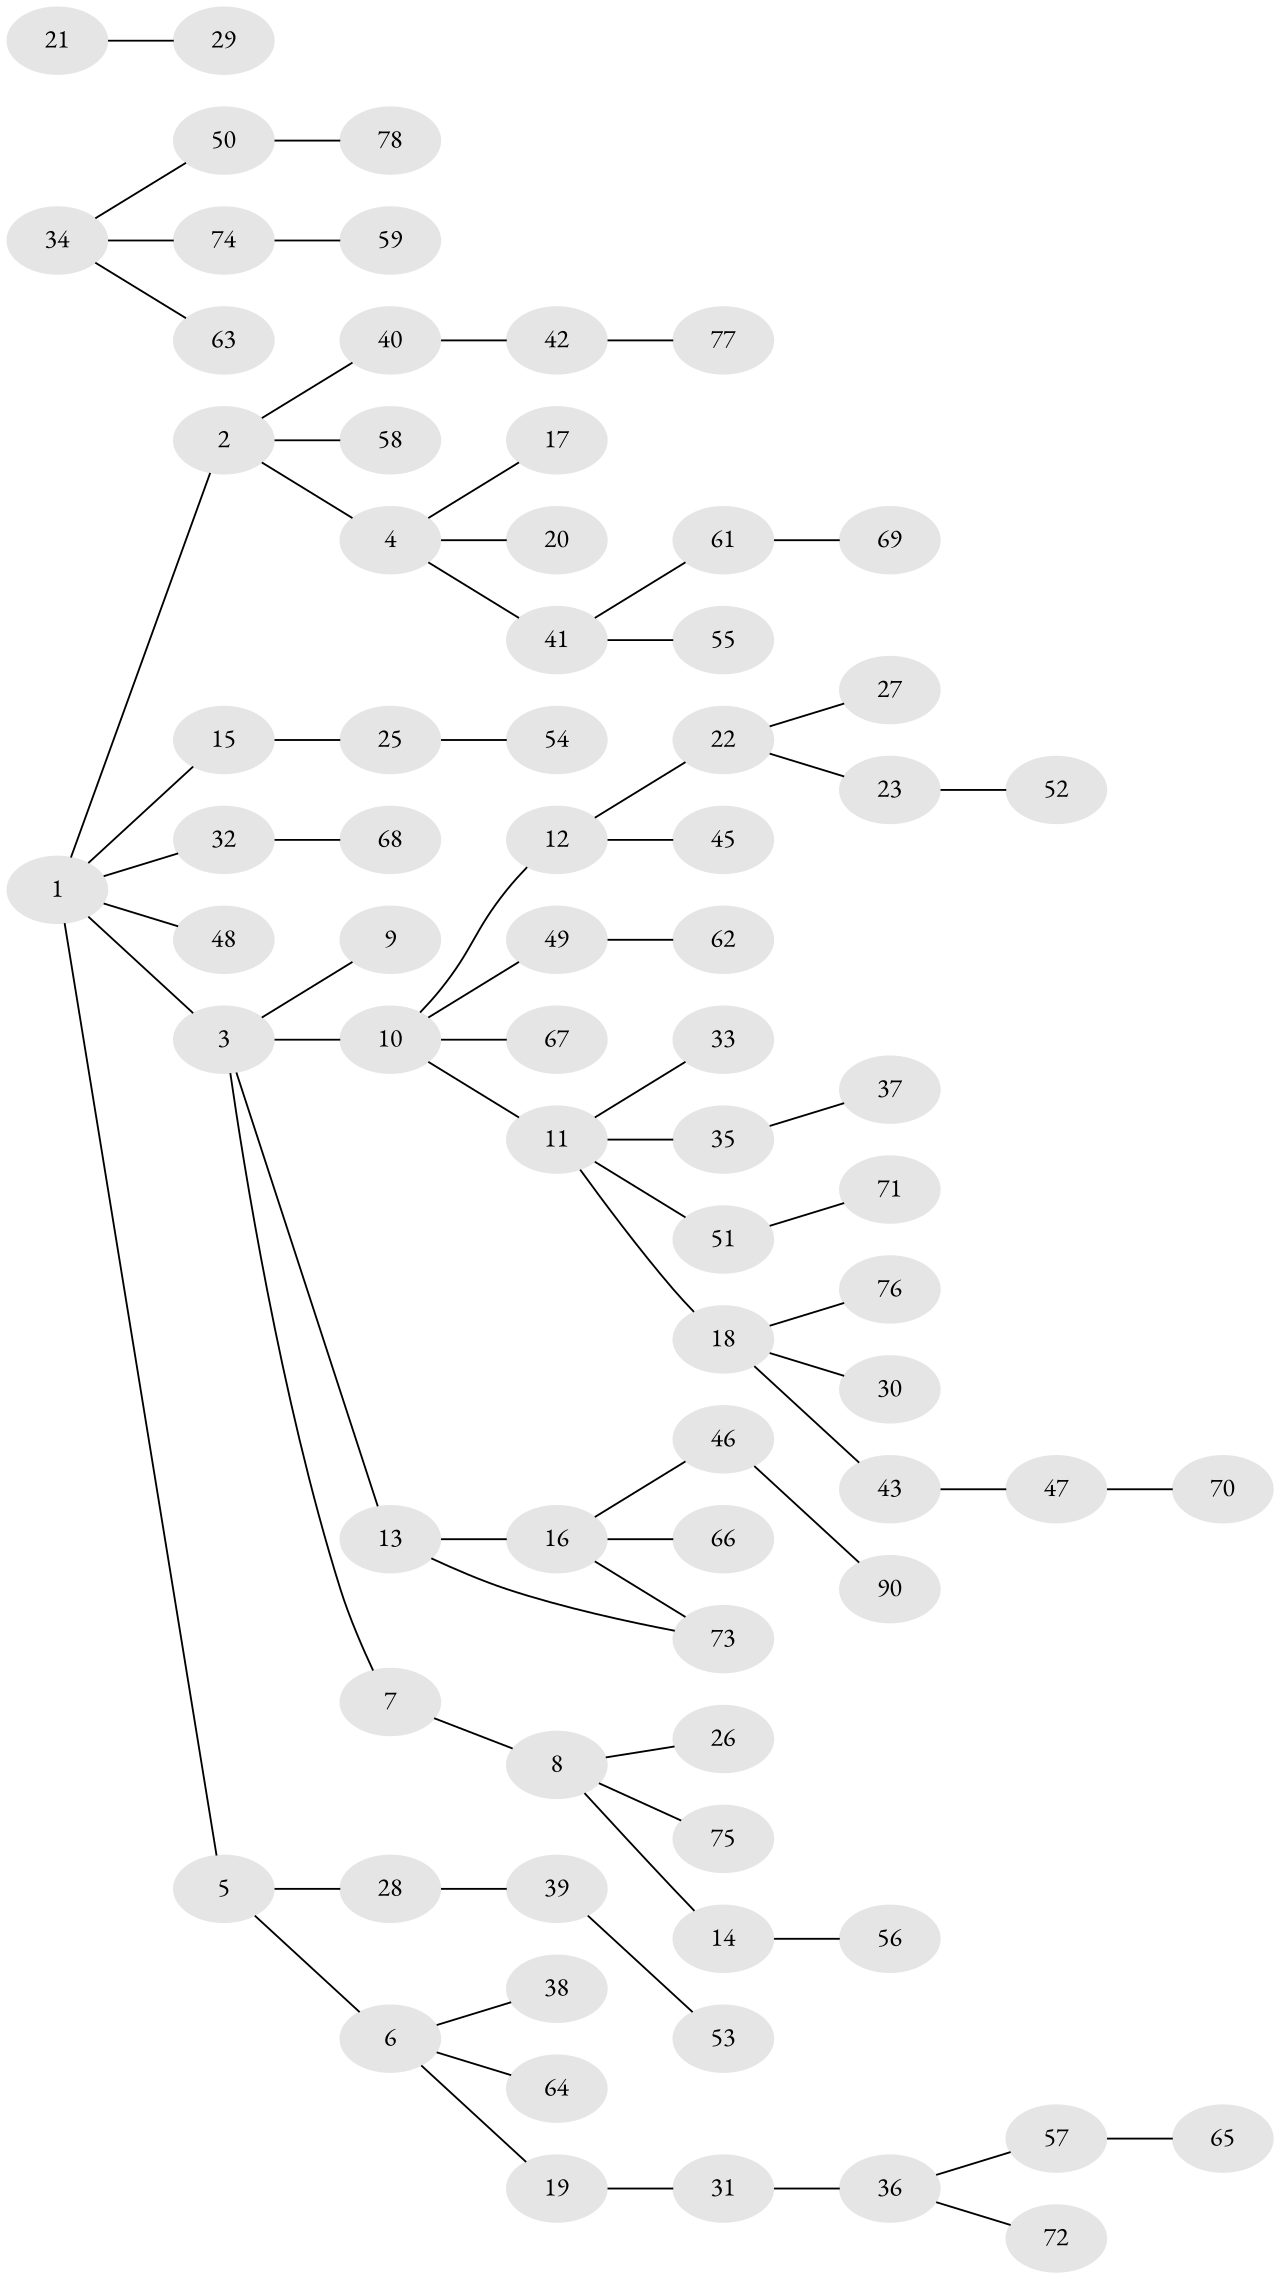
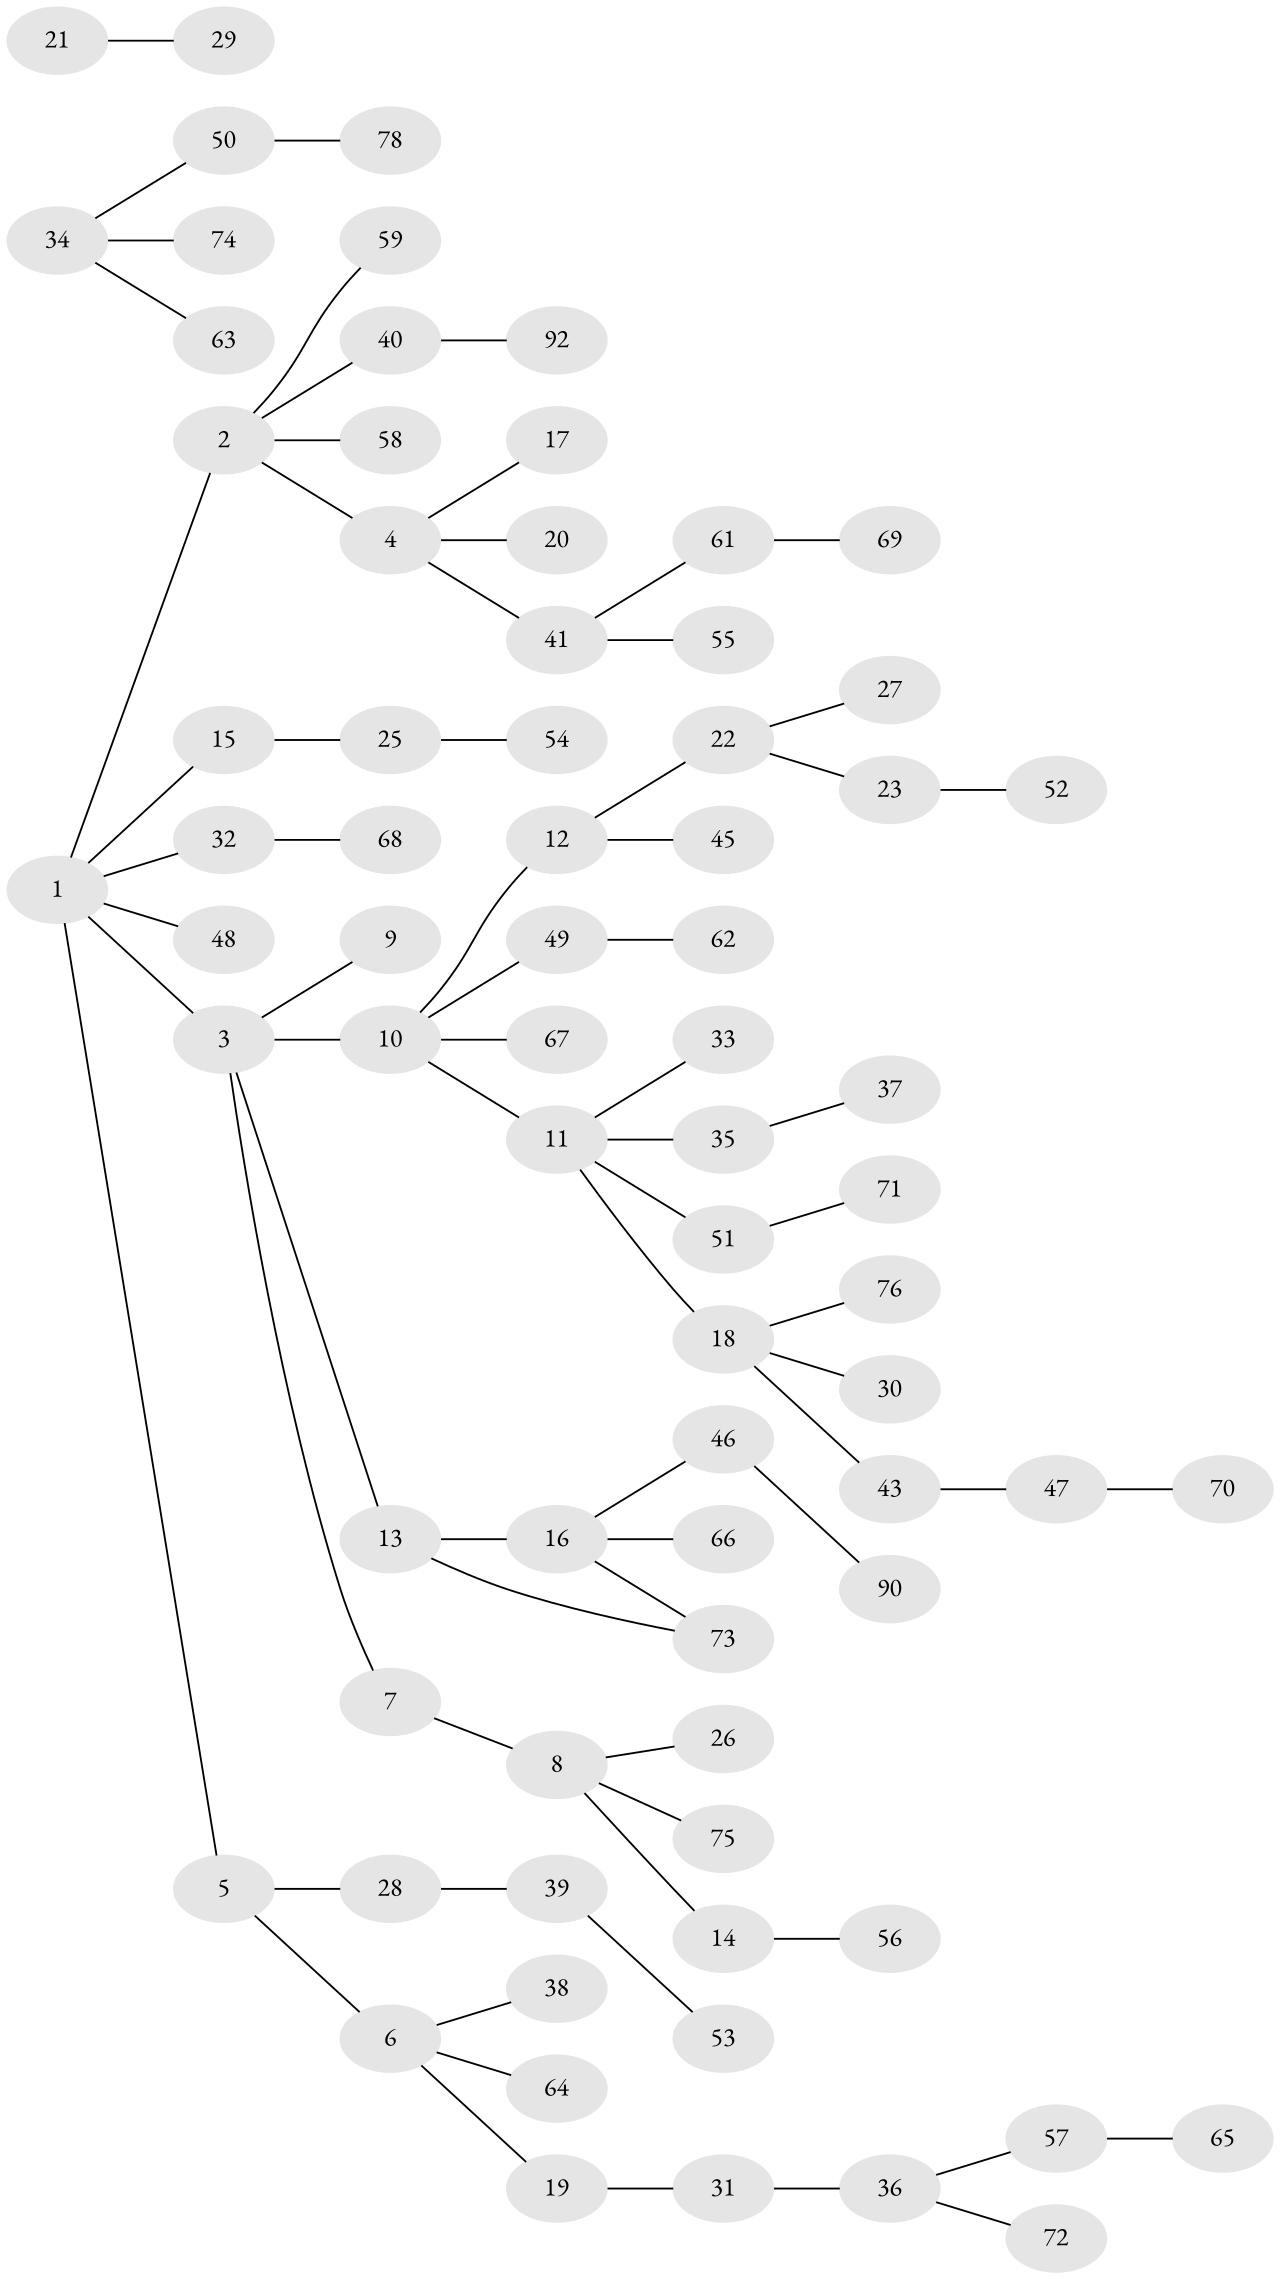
(307, 240) -> (307, 340)
(557, 340) -> (557, 340)
(723, 340) -> none
